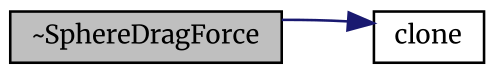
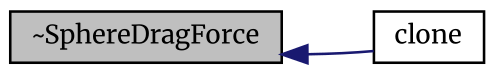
(315, 20) -> (341, 53)
